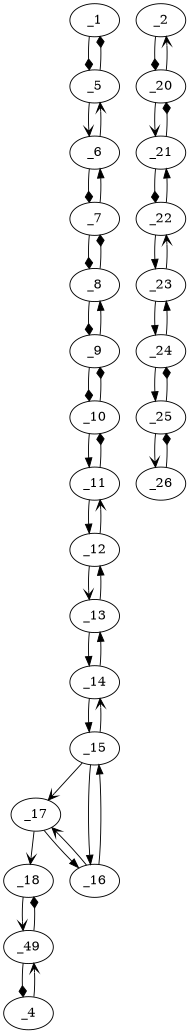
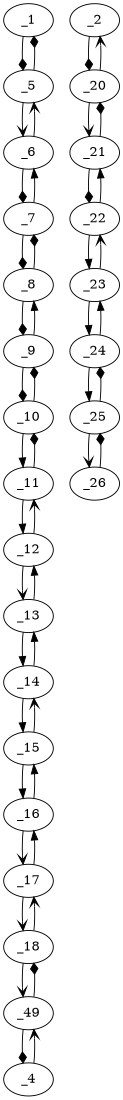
(68, 778) -> (35, 918)
